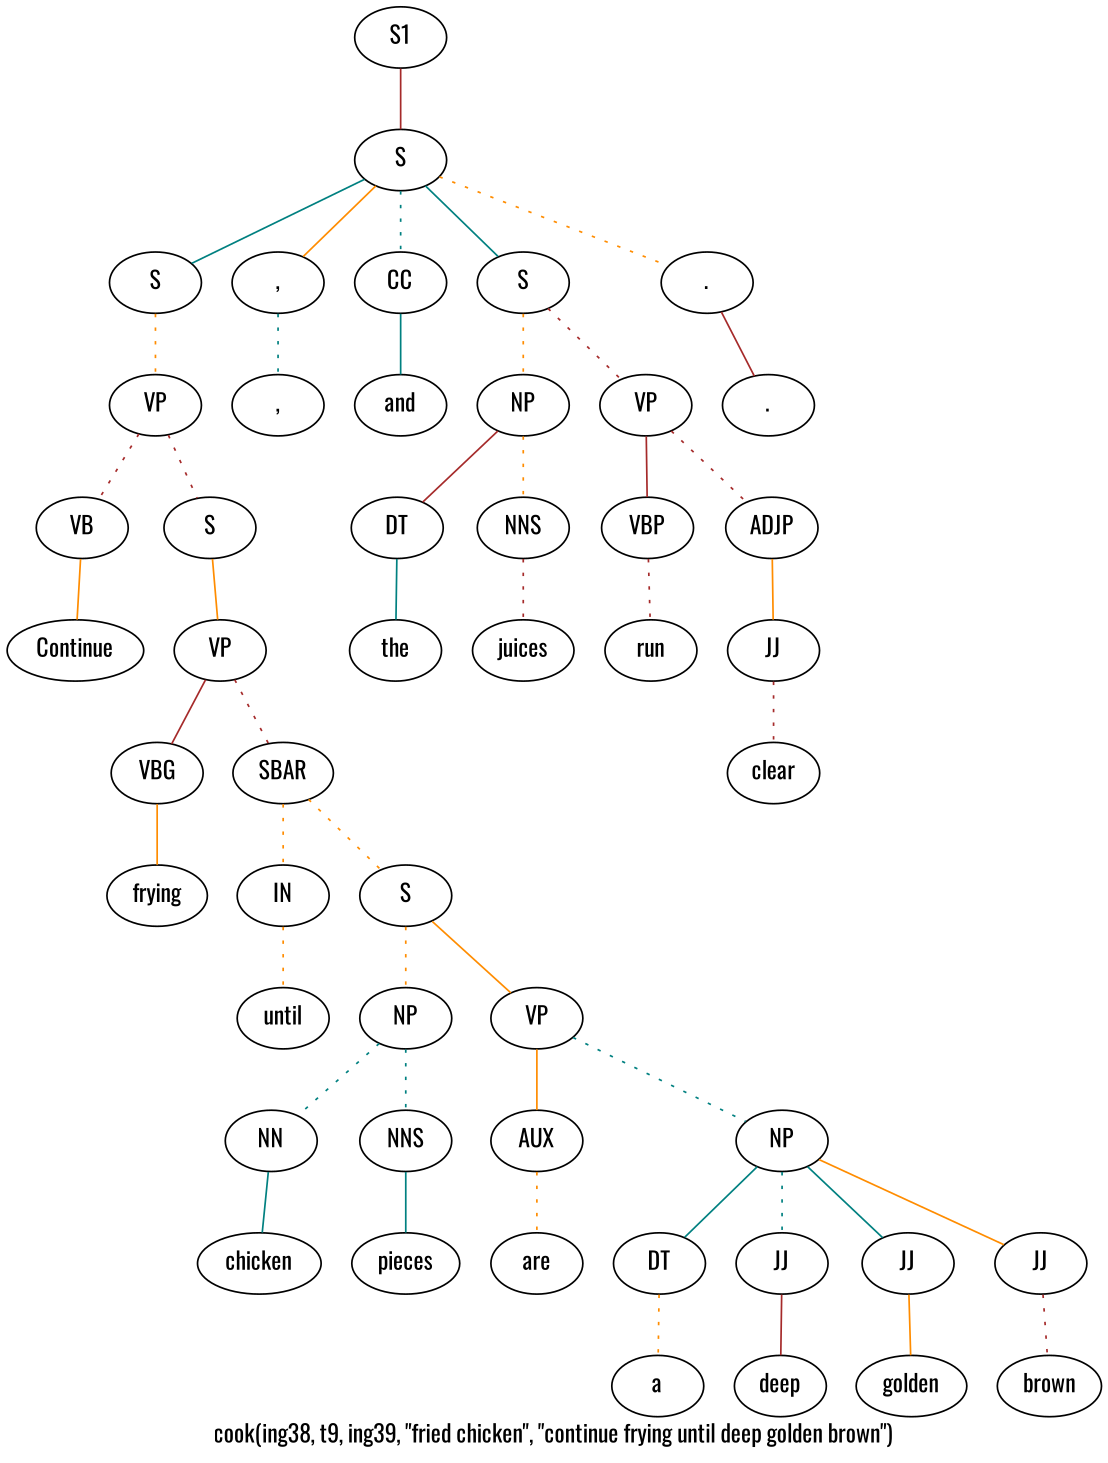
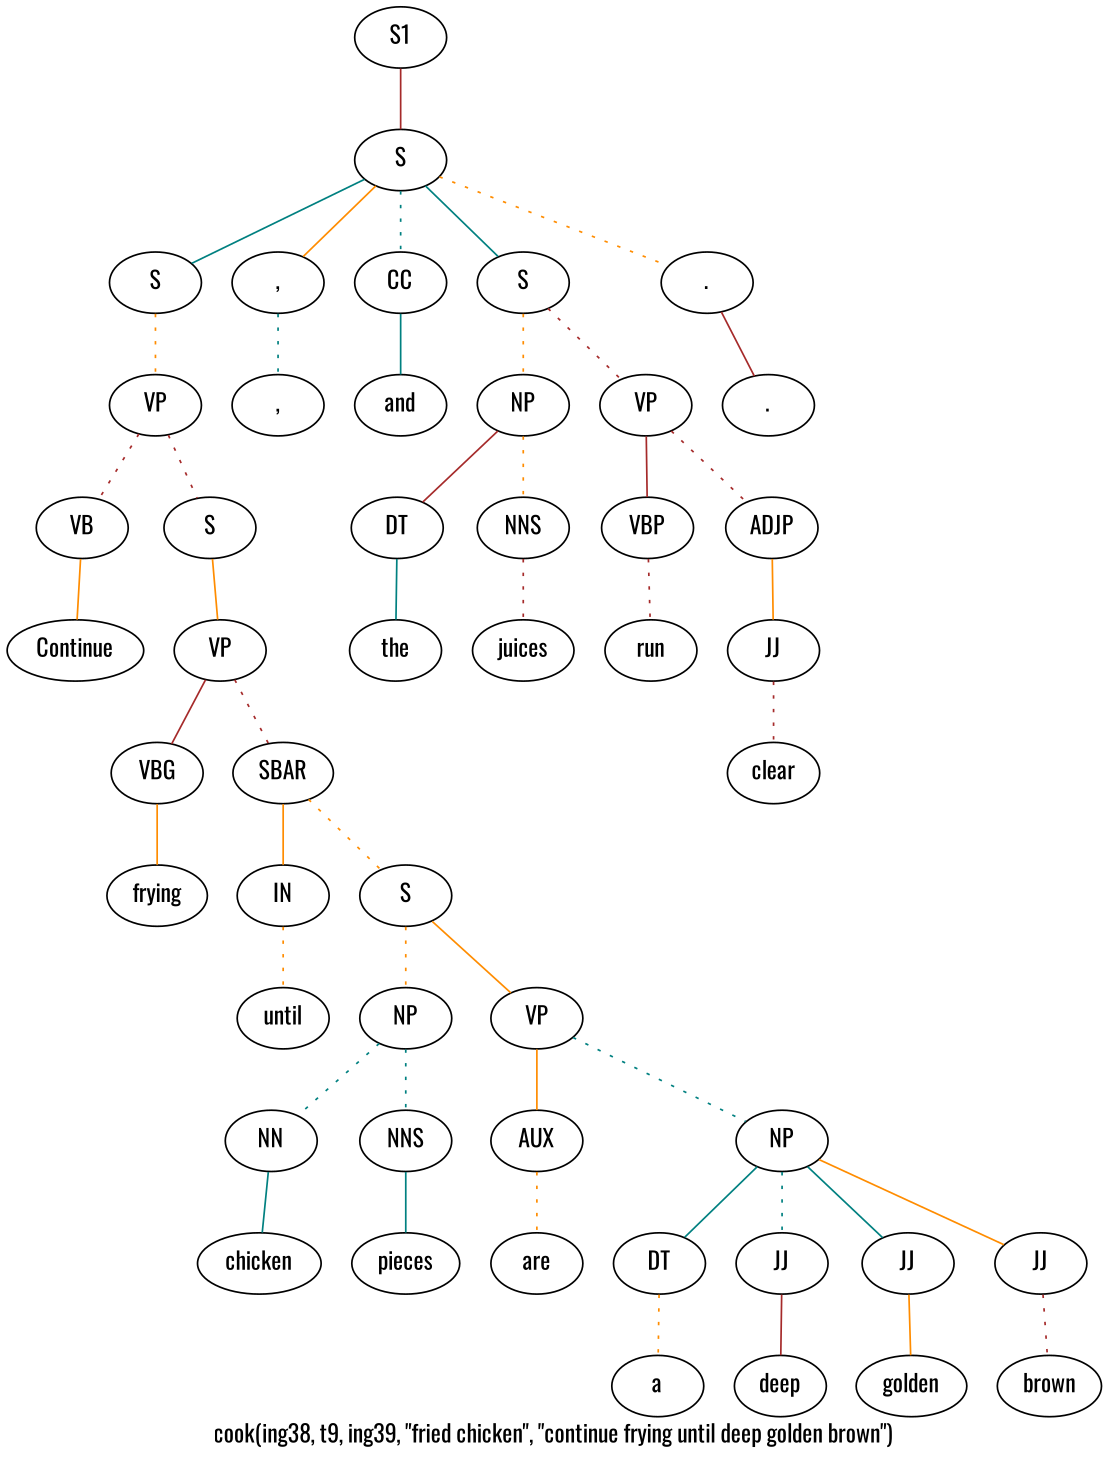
(283, 835) -> (283, 835)
